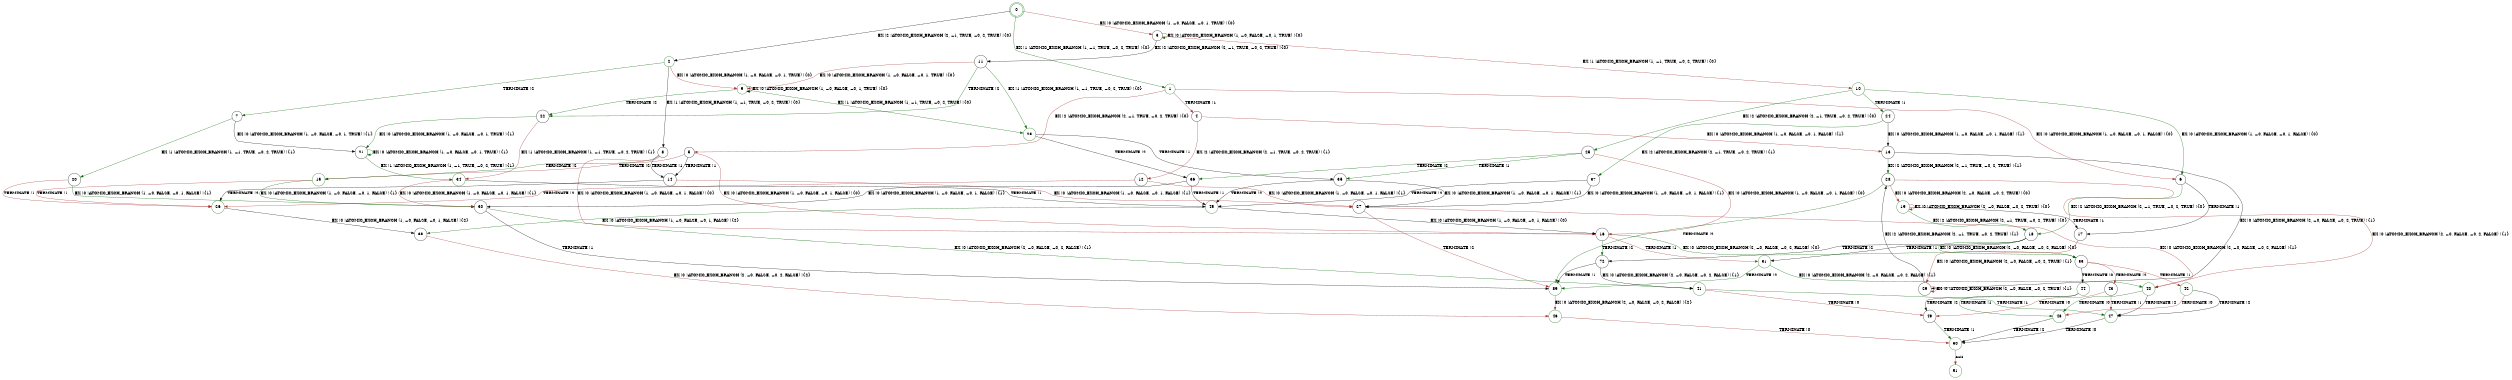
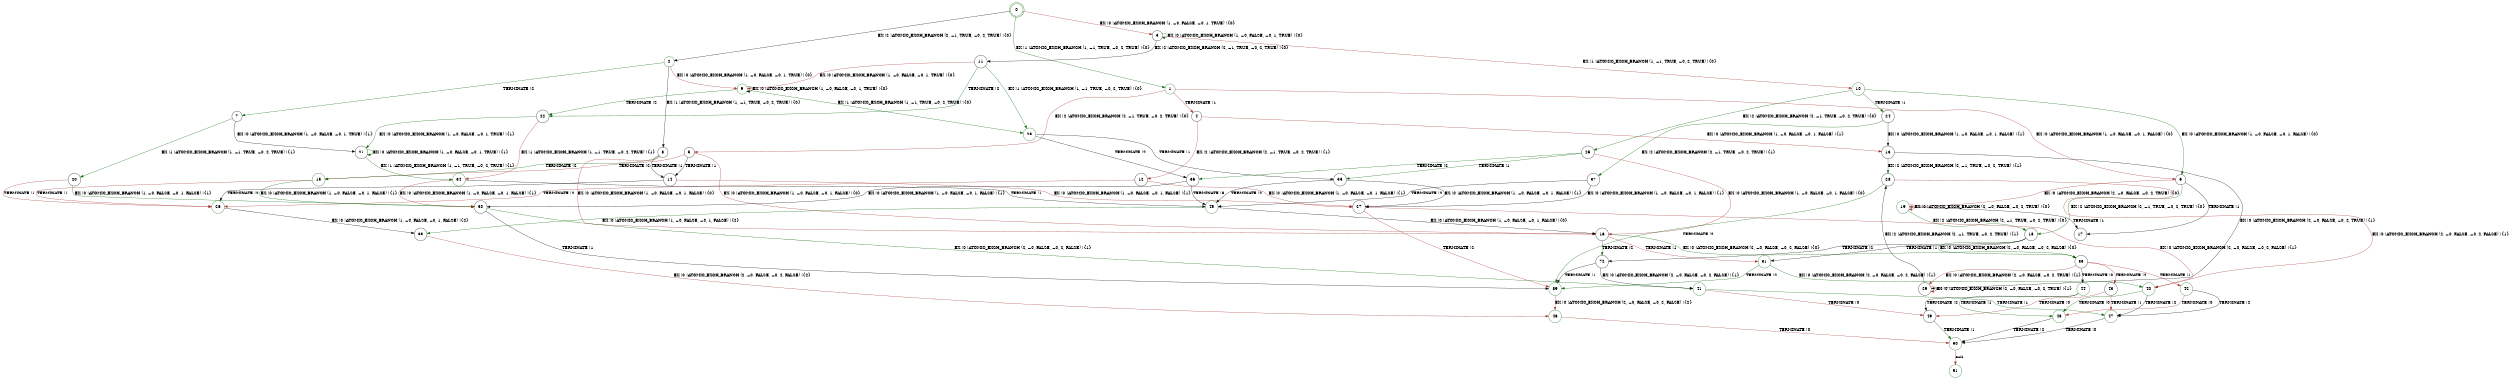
(1209, 193) -> (1209, 193)
(1894, 193) -> (2044, 191)
(1996, 252) -> (2003, 270)
